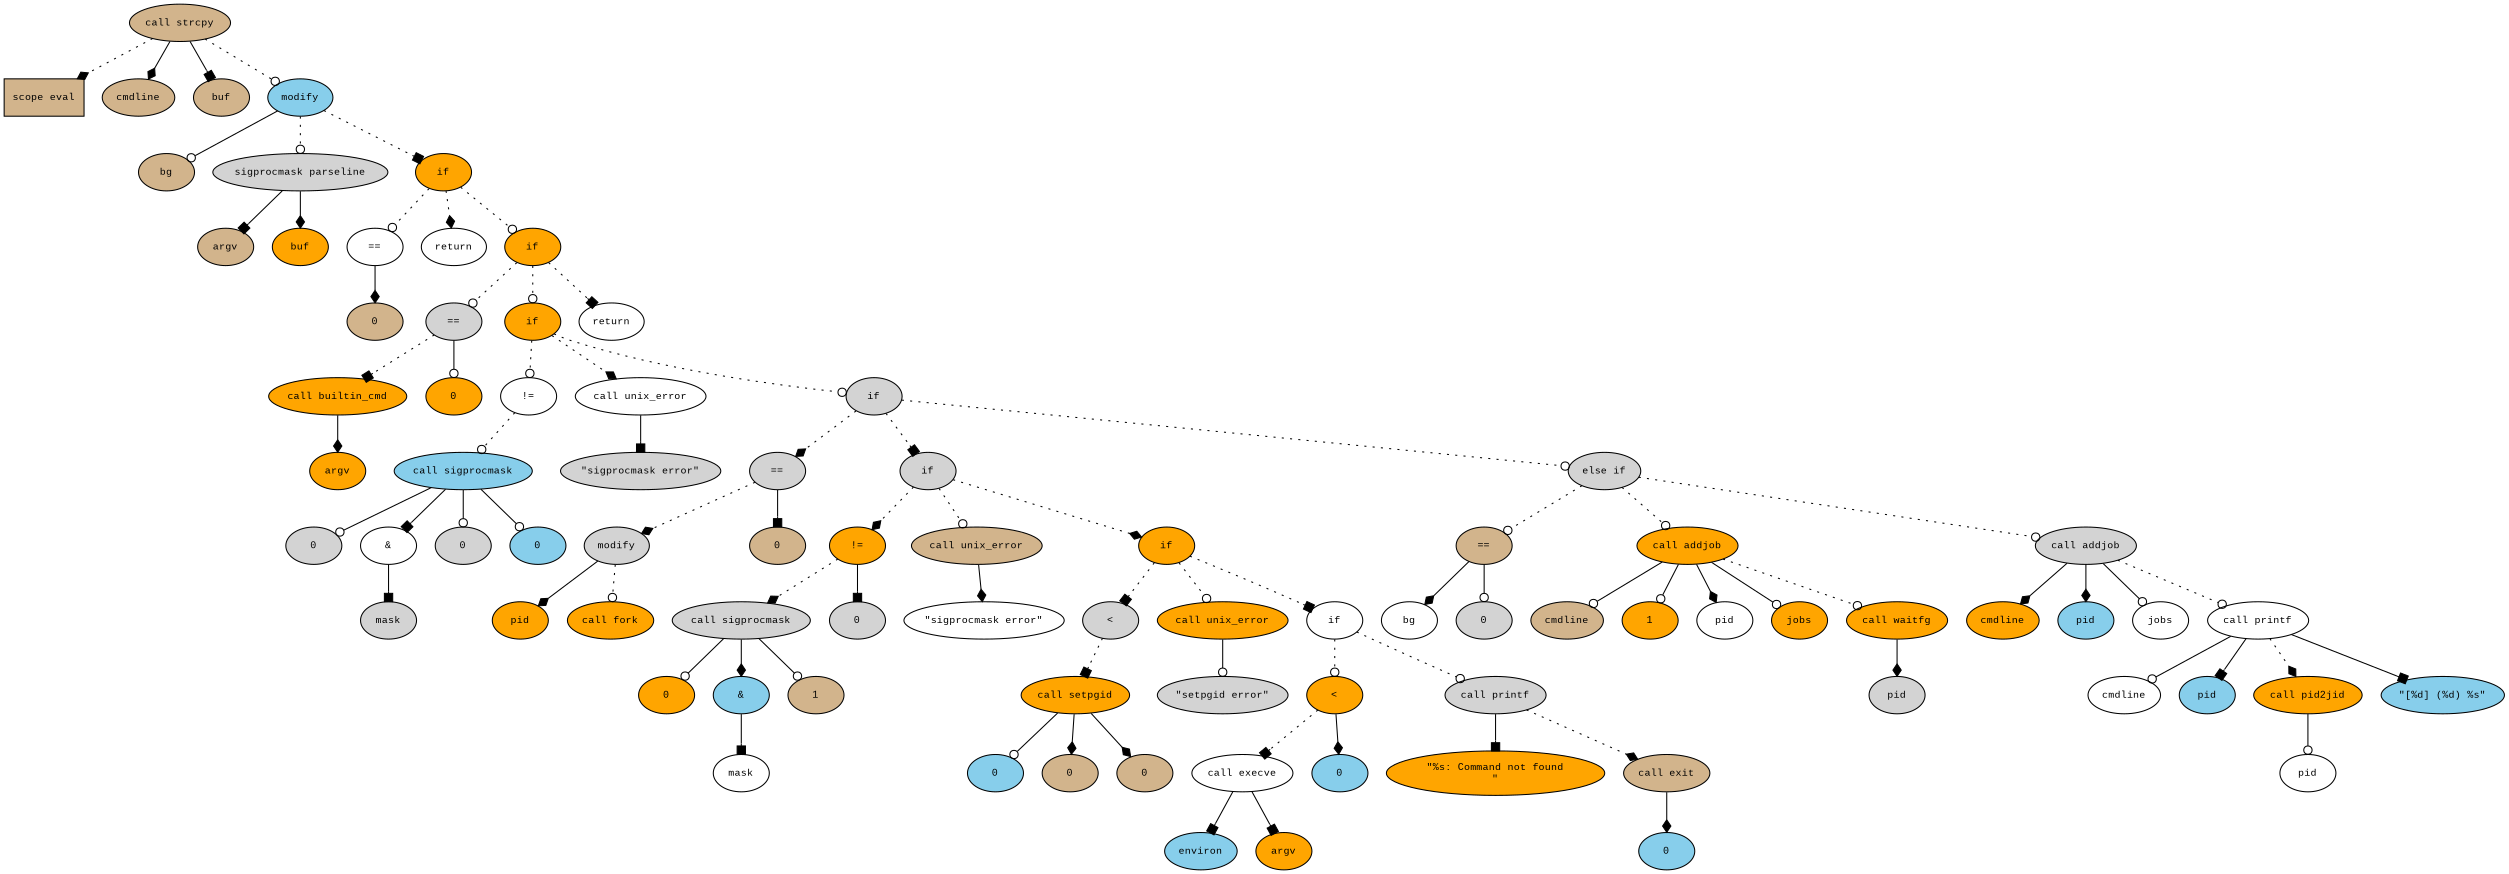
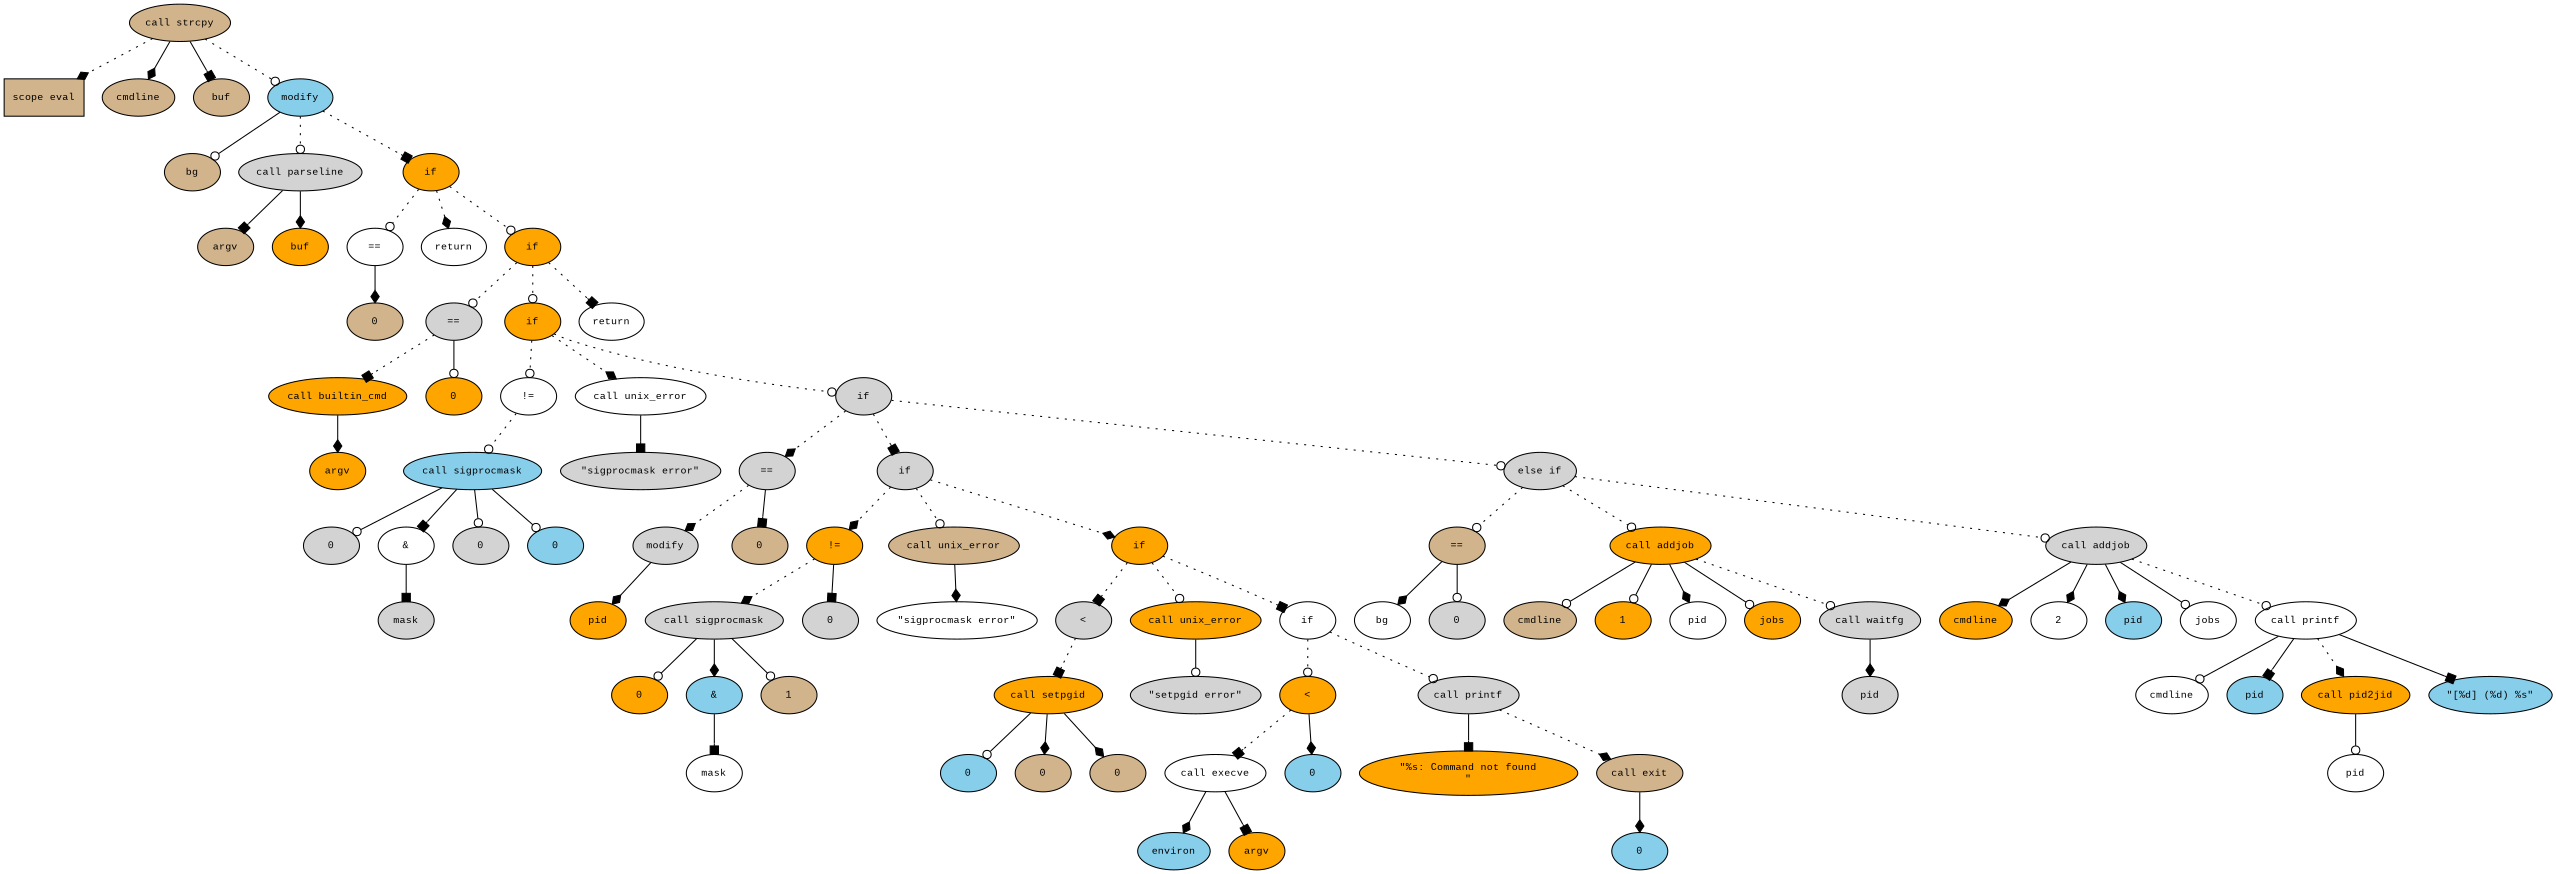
(300, 172) -> (300, 172)
(611, 620) -> none
(1897, 620) -> (1870, 620)
none -> (2059, 620)
(1224, 808) -> (1198, 807)
